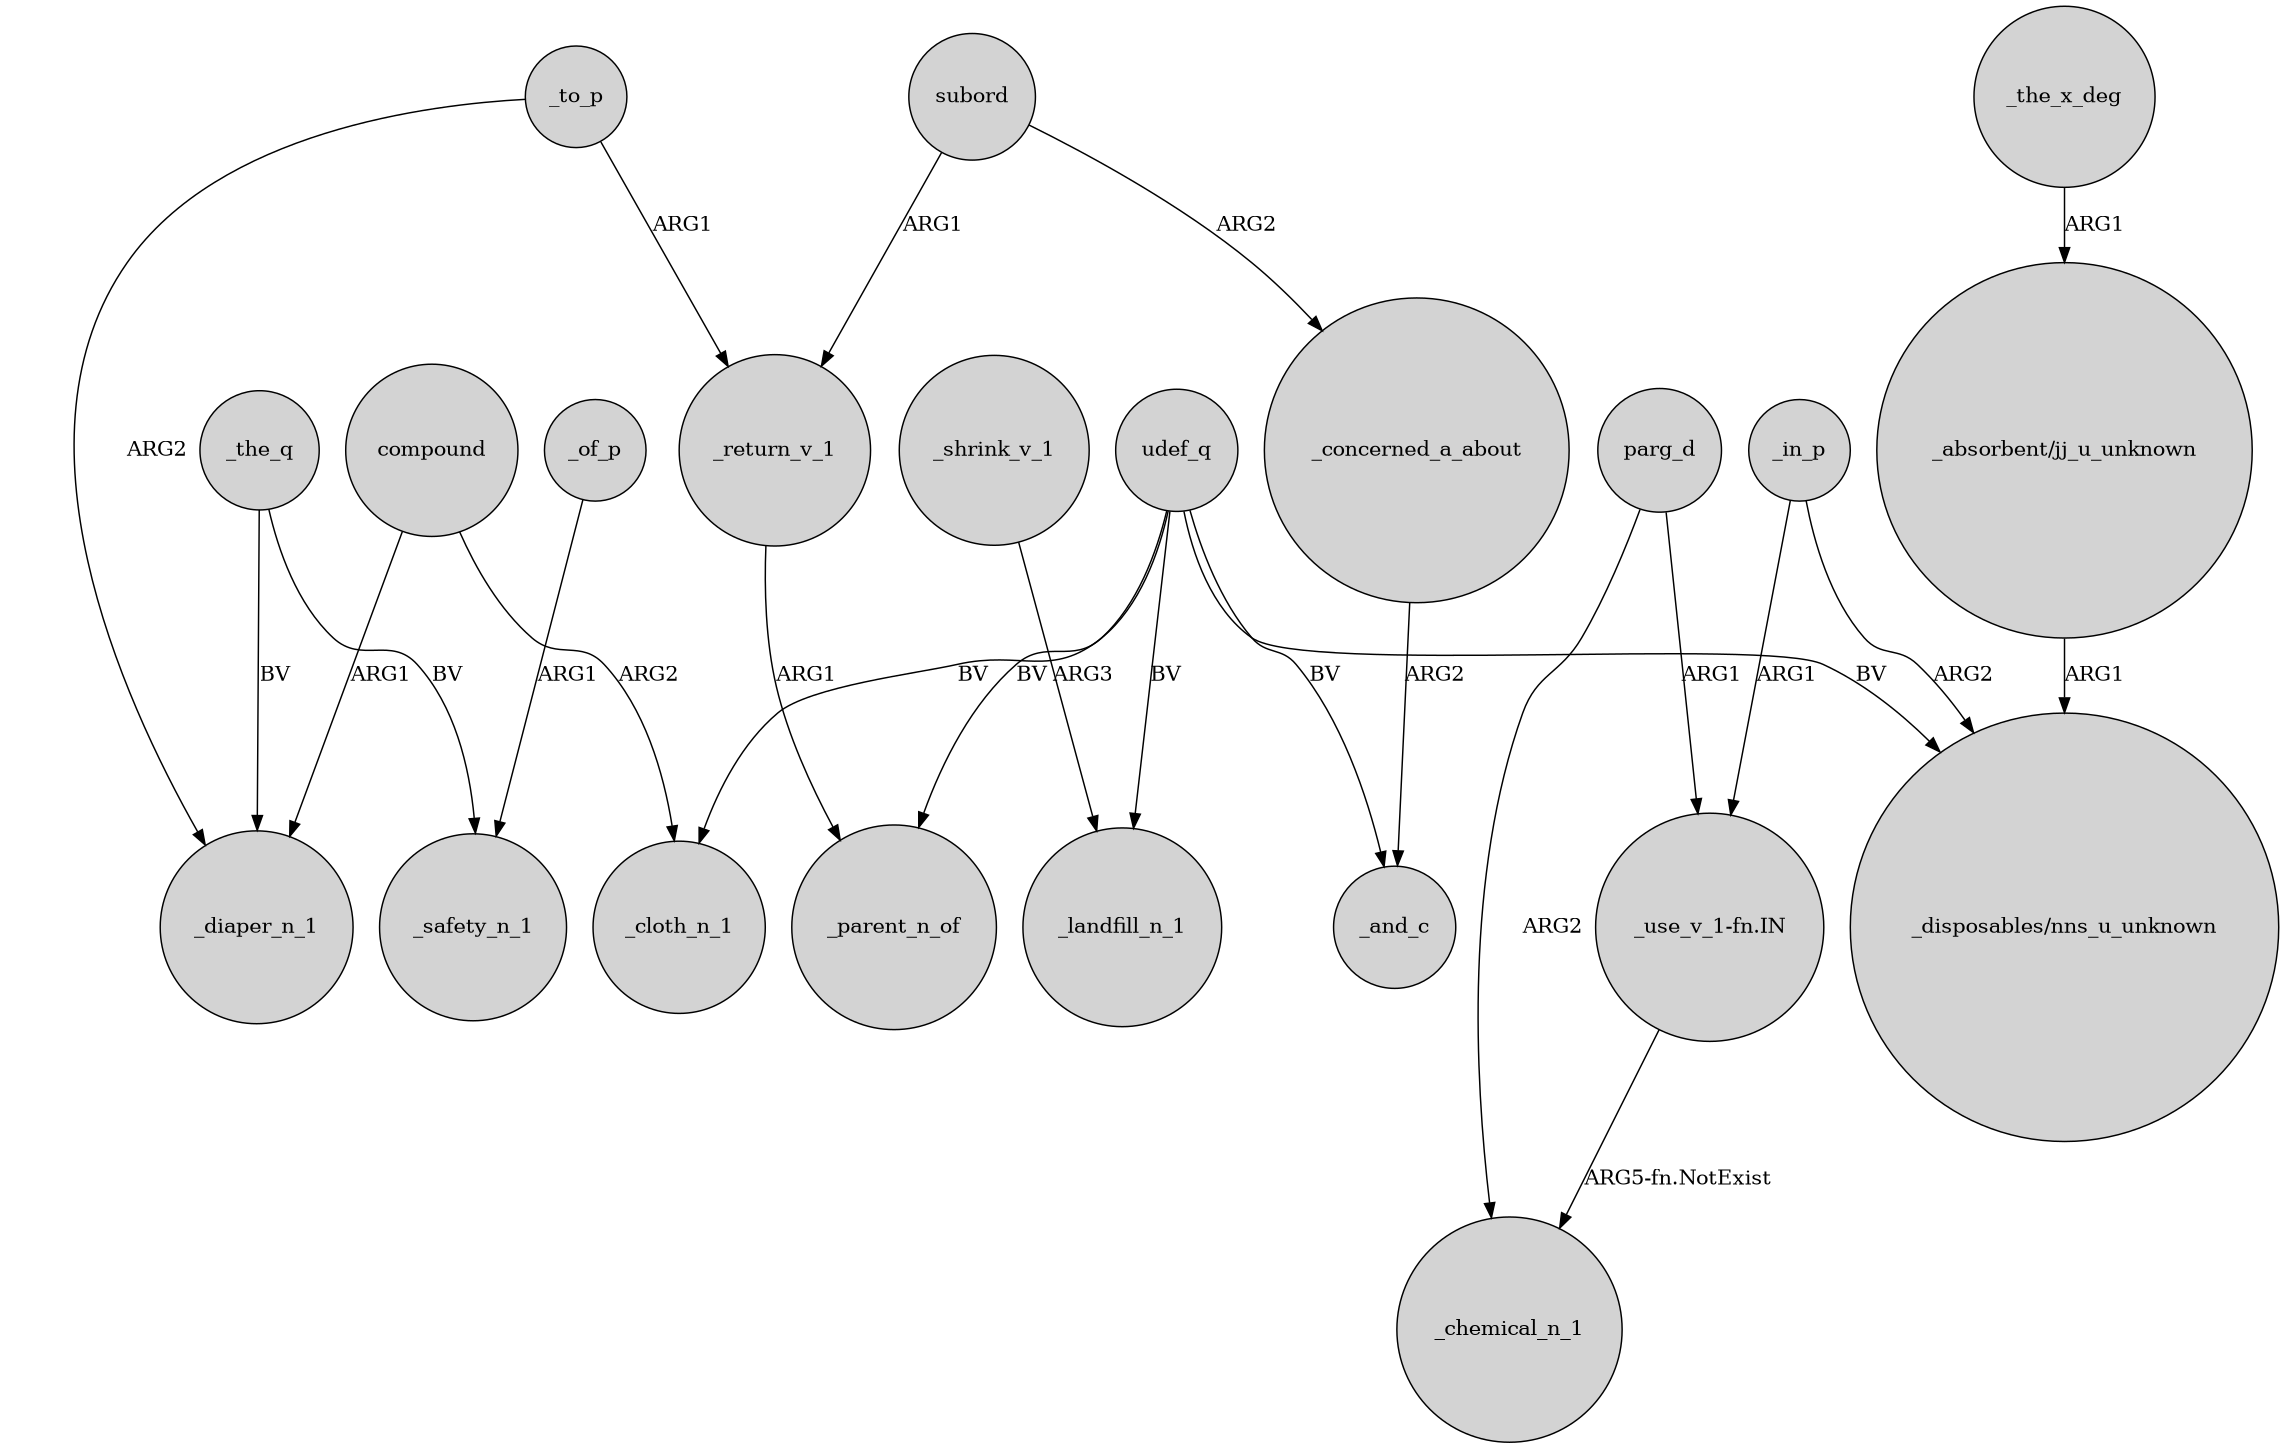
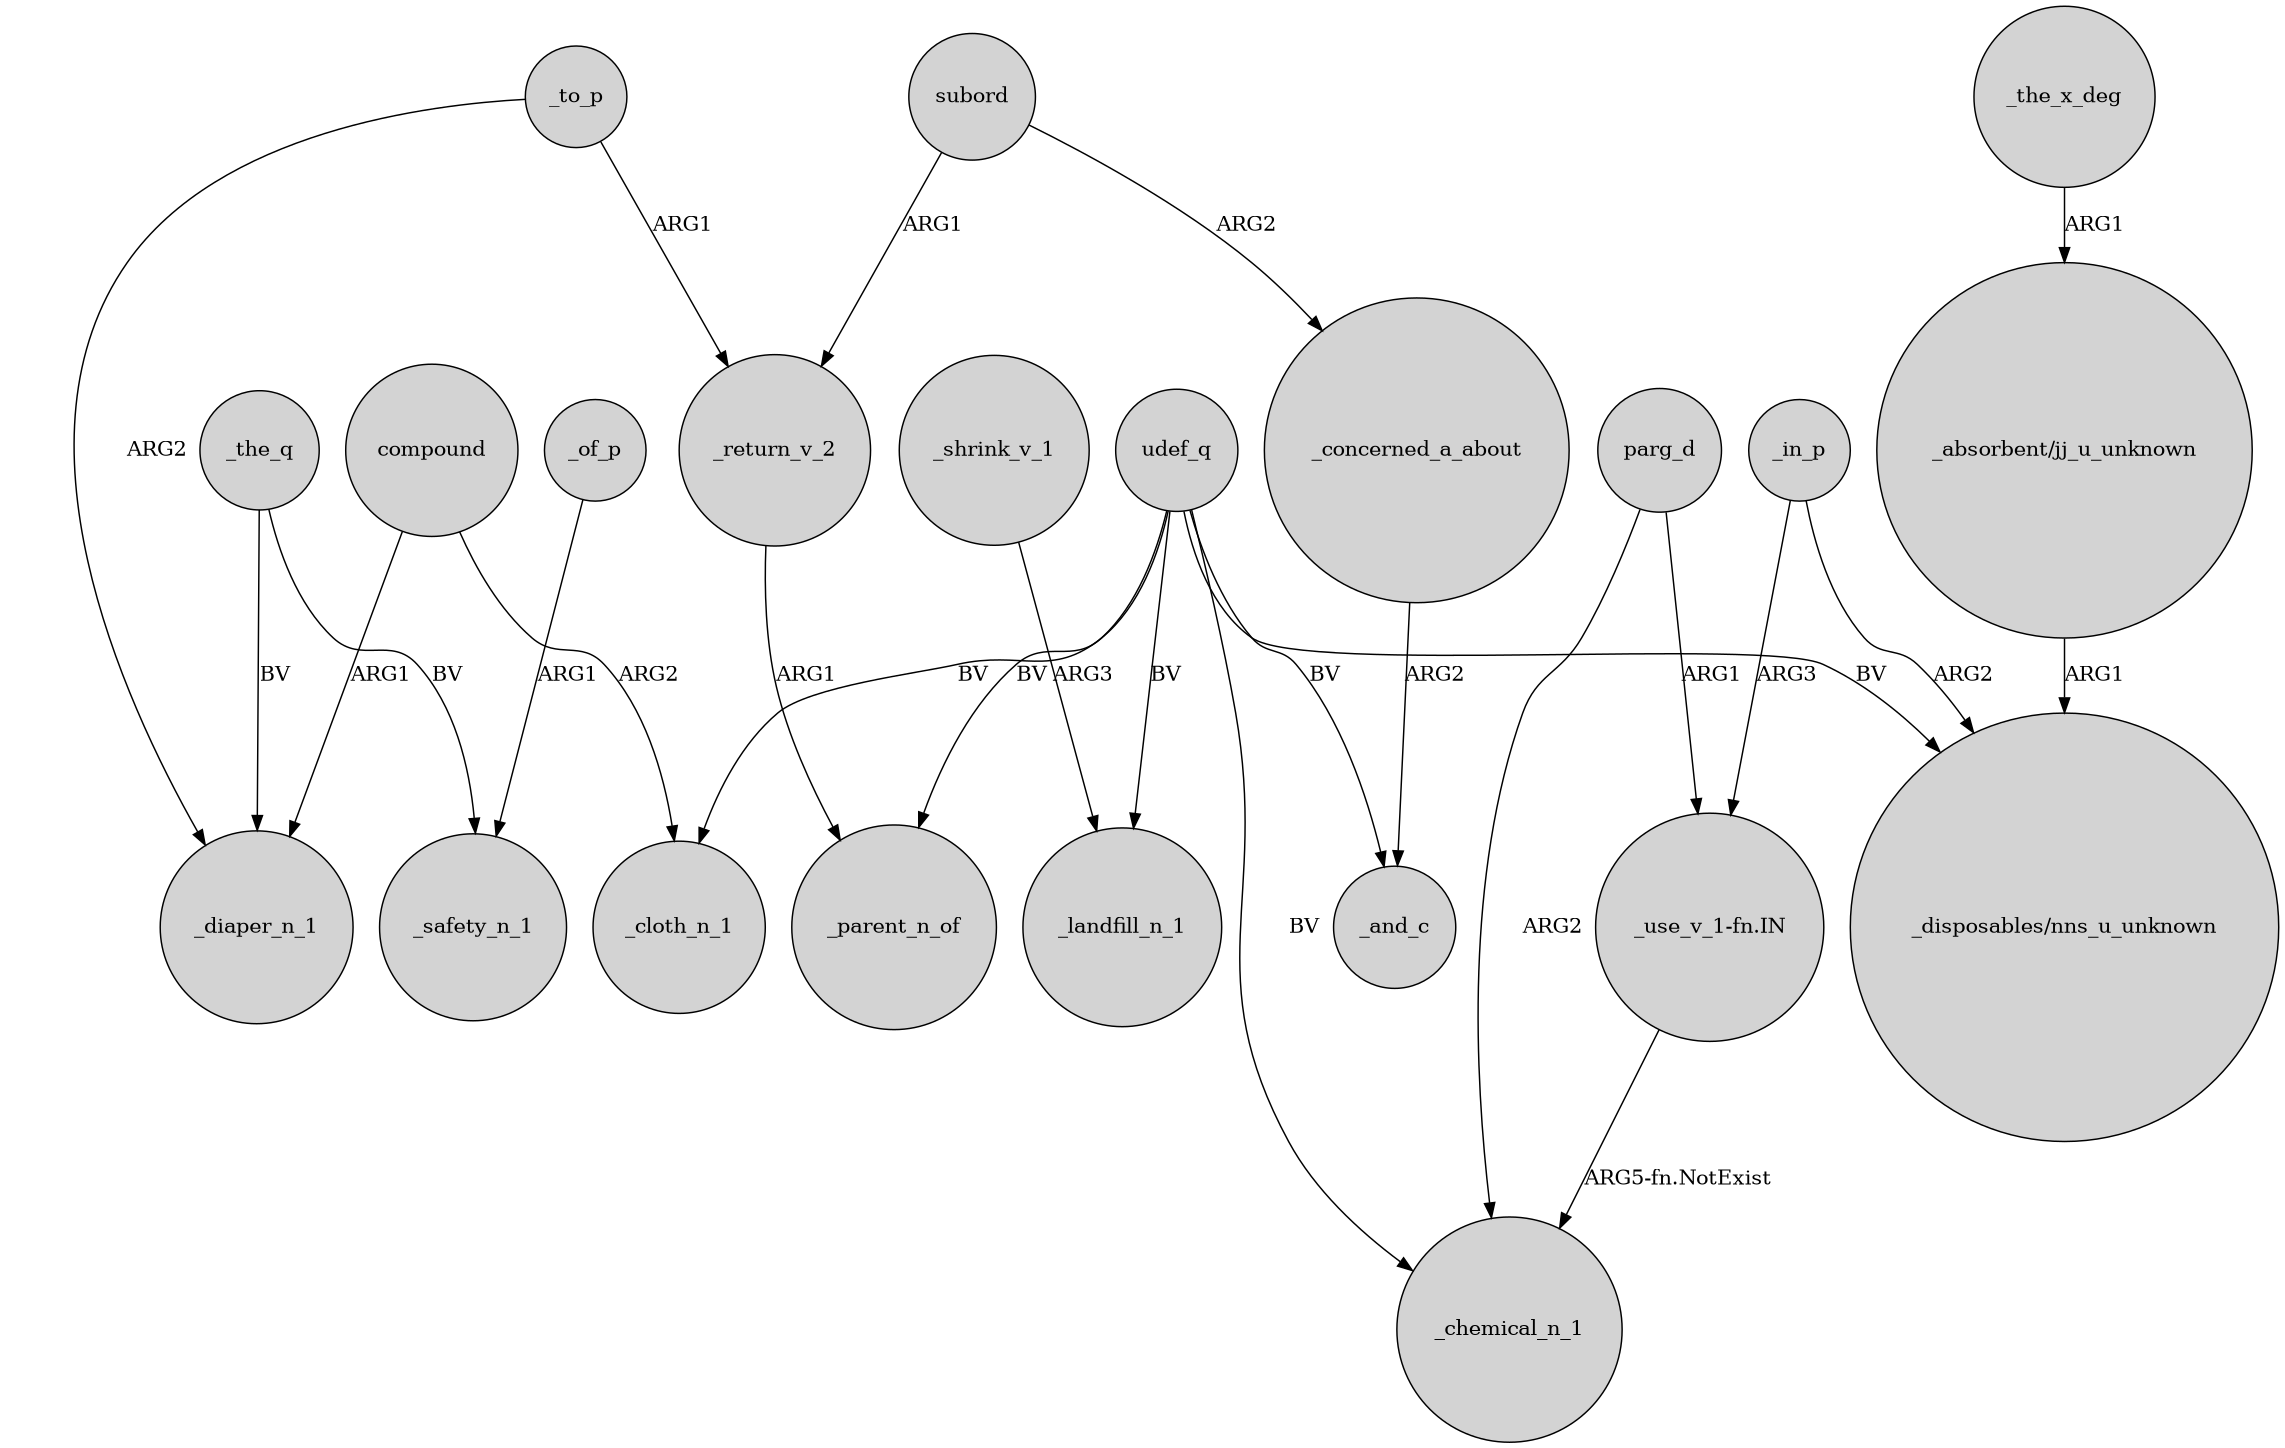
(775, 450) -> (775, 450)
(1787, 675) -> (1787, 675)
none -> (1242, 910)
